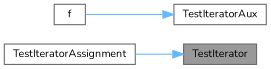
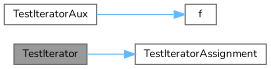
(124, 14) -> (135, 14)
(154, 54) -> (106, 54)
